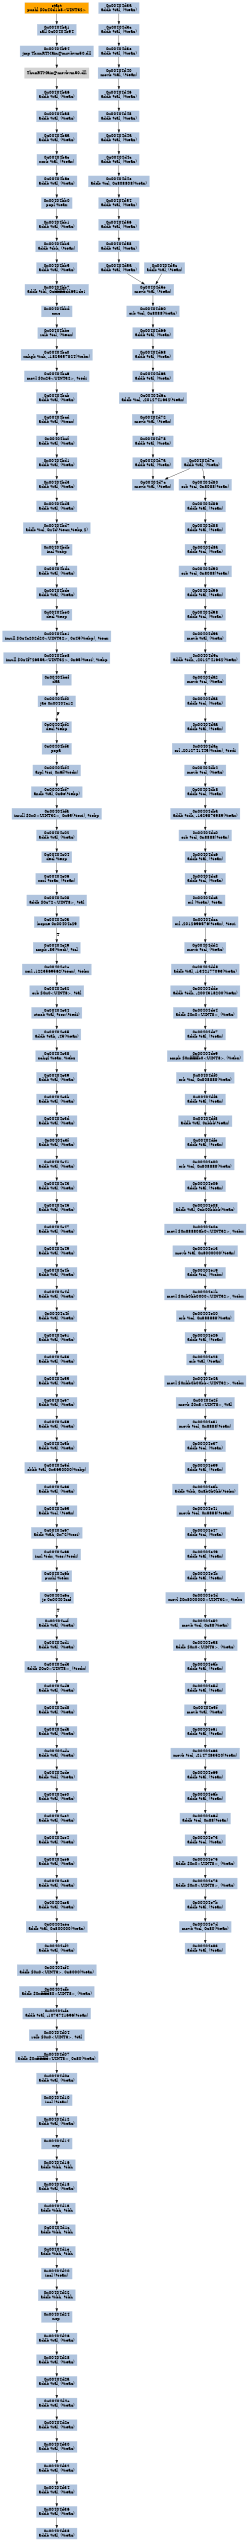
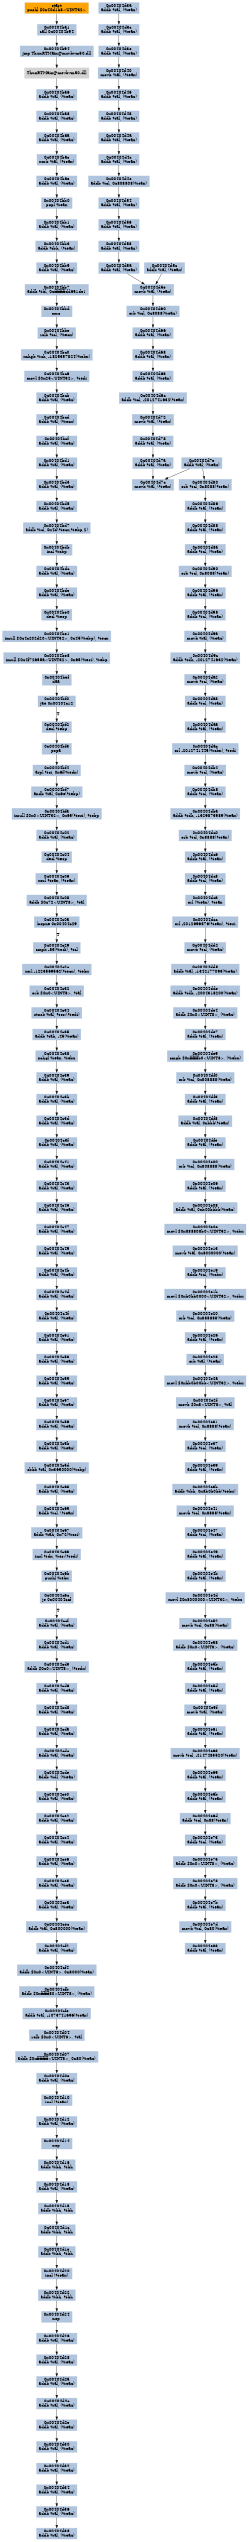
(58, 714) -> (58, 714)
